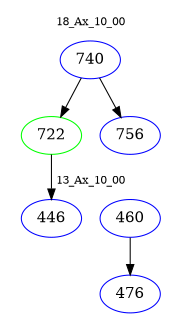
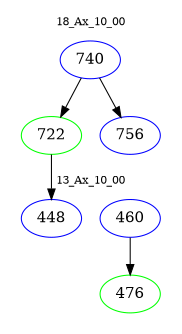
(51, 218) -> (51, 218)
(130, 294) -> (130, 294)
